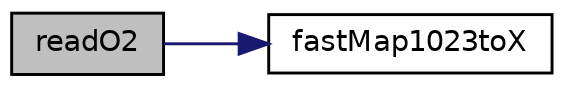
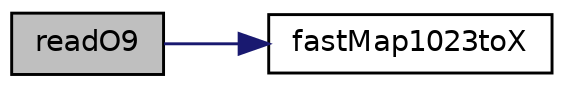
(88, 44) -> (88, 44)
